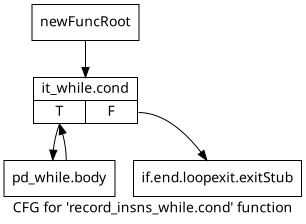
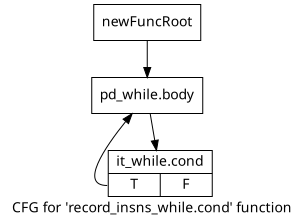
(86, 54) -> (147, 54)
(218, 178) -> none
